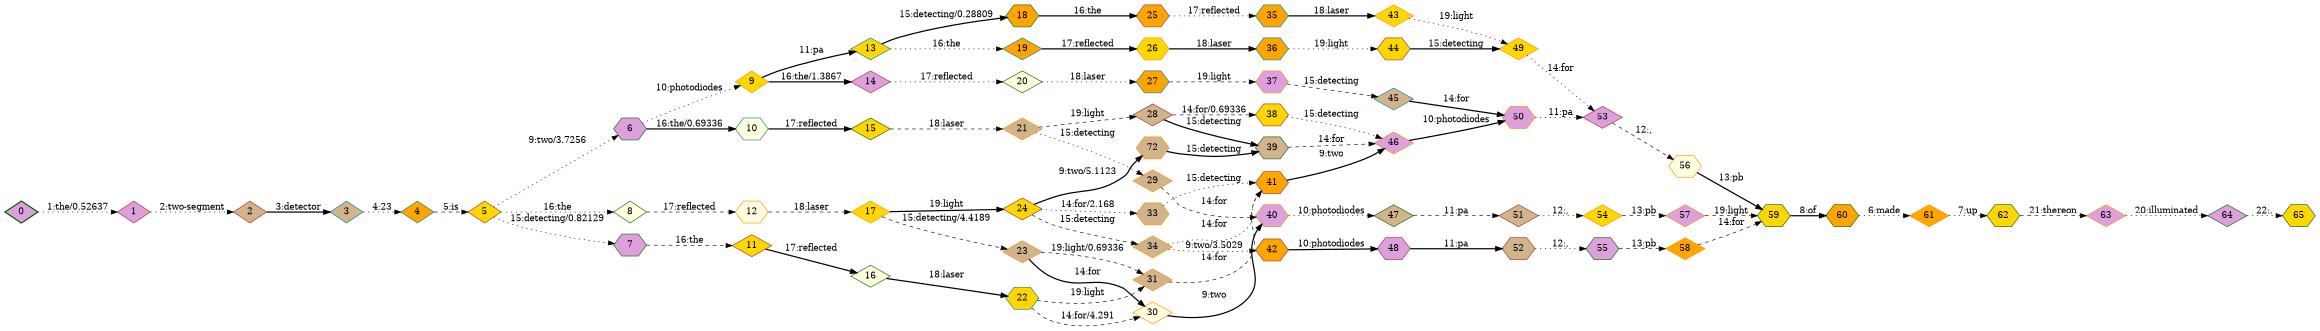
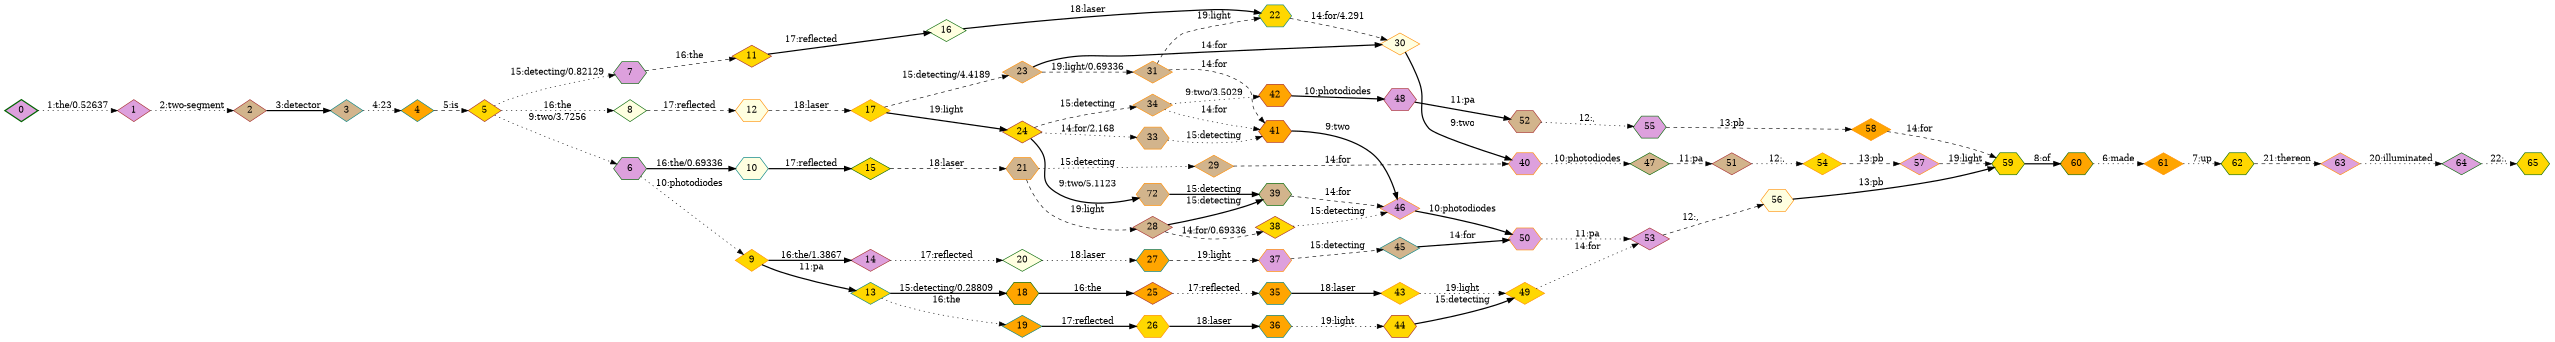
(1153, 16) -> (1153, 293)
(1272, 115) -> (1275, 227)
(1022, 129) -> (1022, 169)
(1089, 303) -> (1199, 29)
